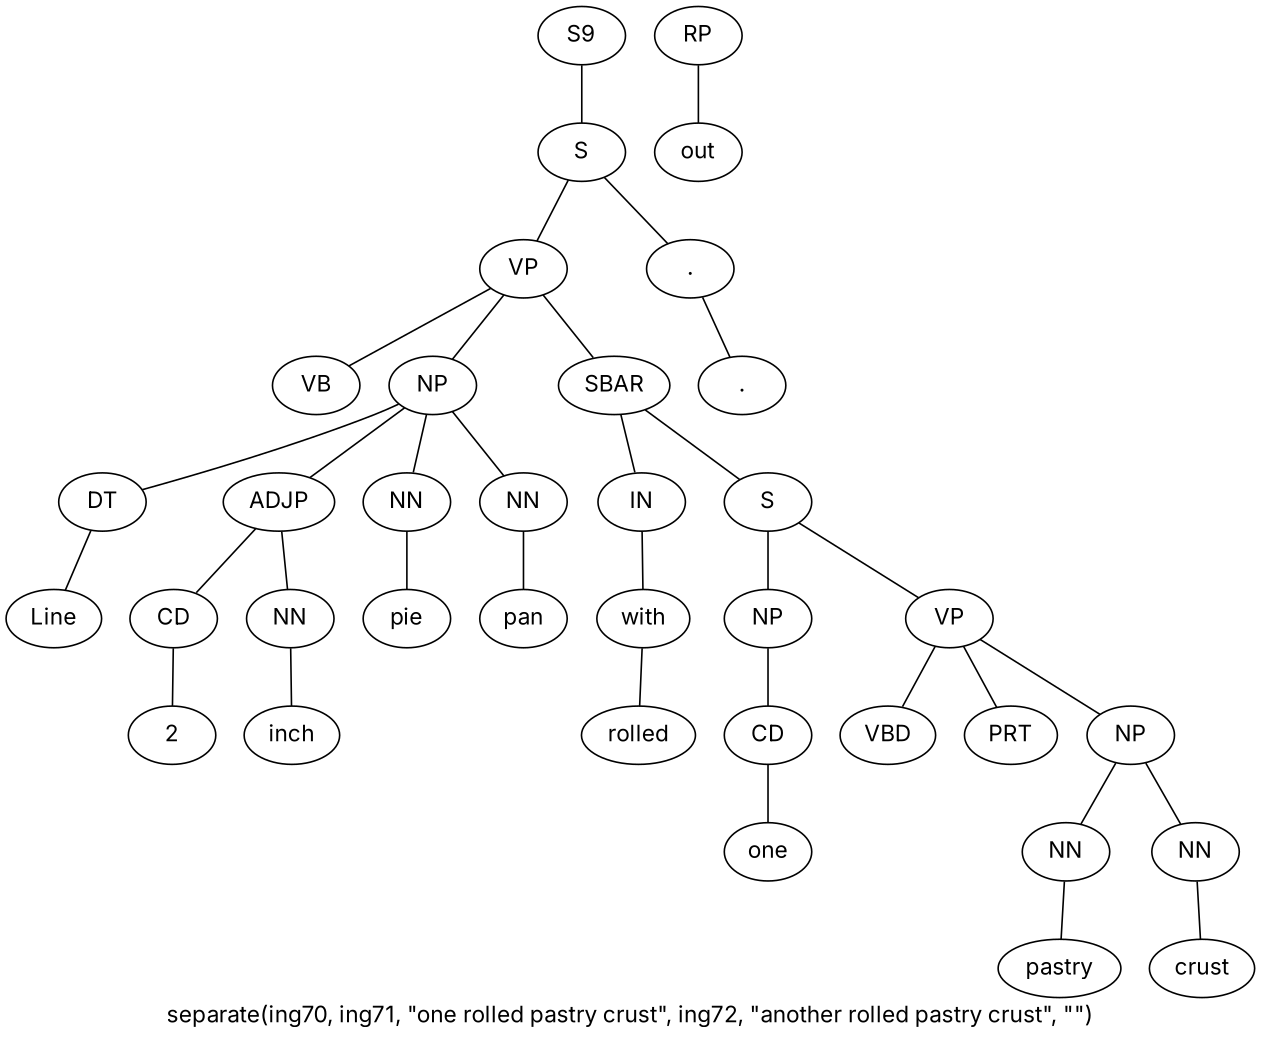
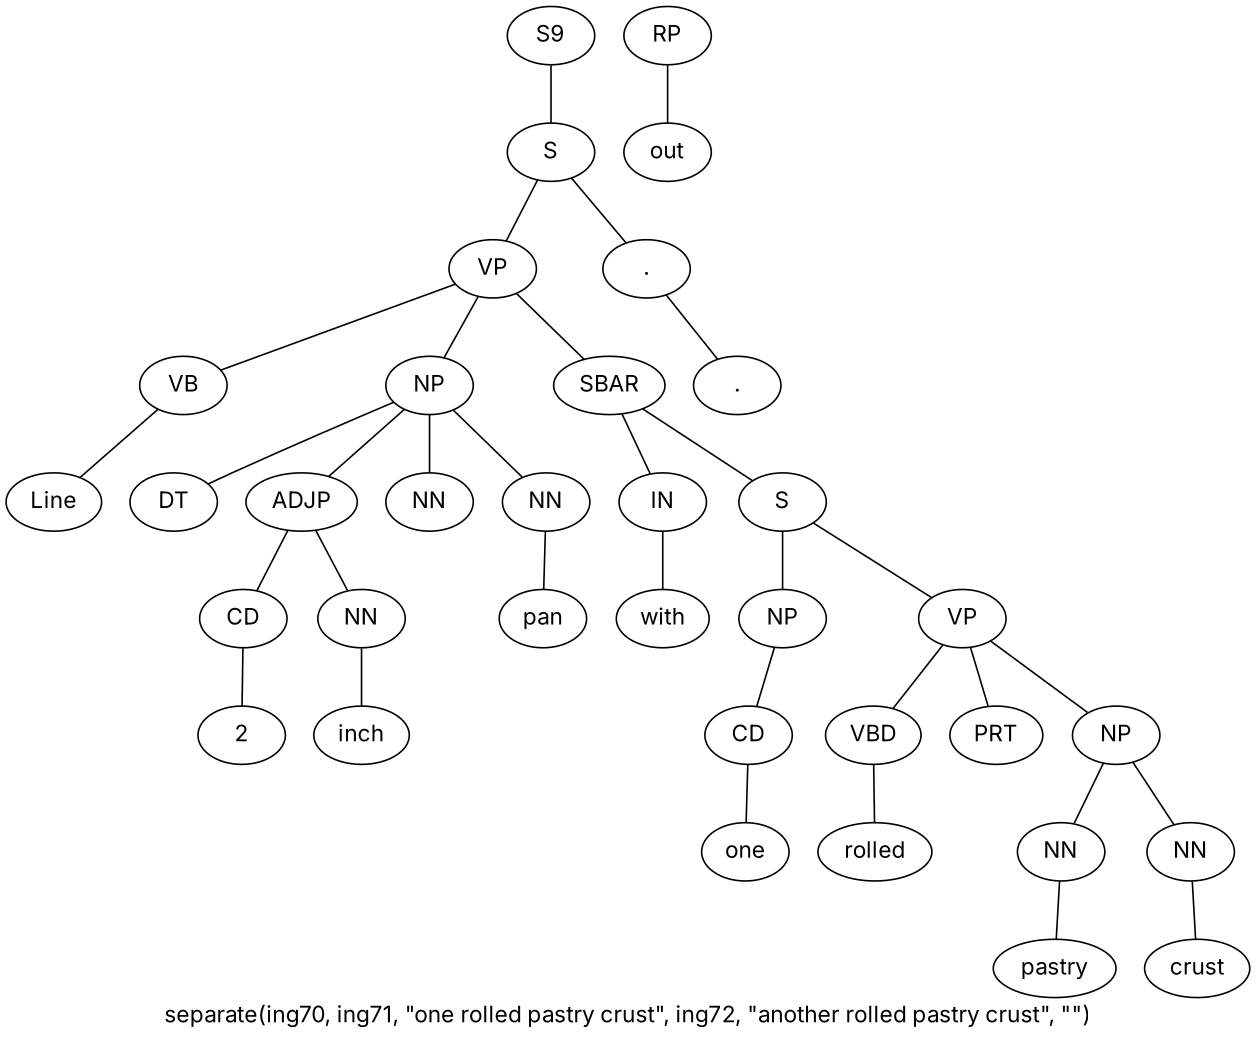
(78, 560) -> (119, 443)
(407, 619) -> none
(641, 677) -> (874, 794)
